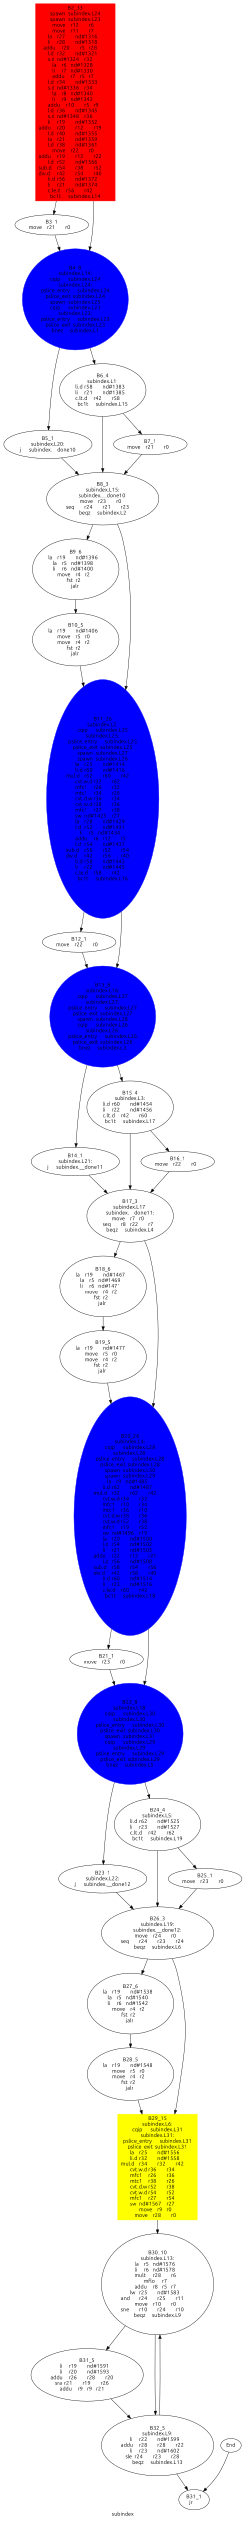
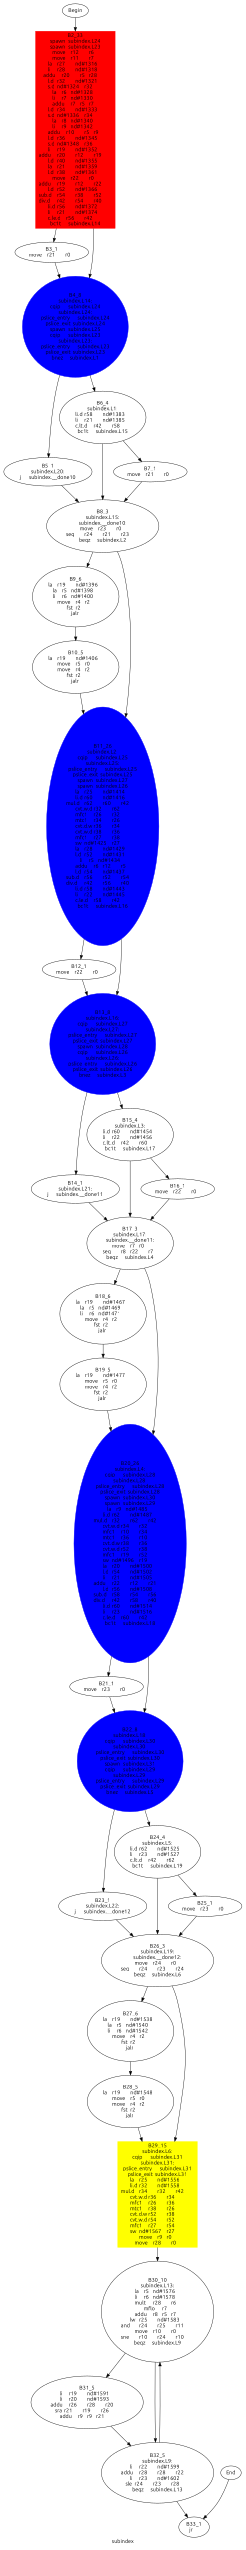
none -> (75, 11)
(194, 2500) -> (194, 2527)
